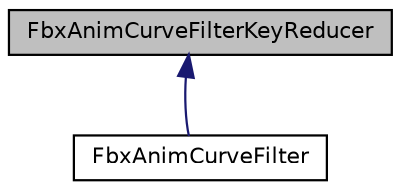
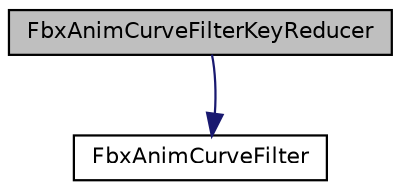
(186, 107) -> (215, 84)
